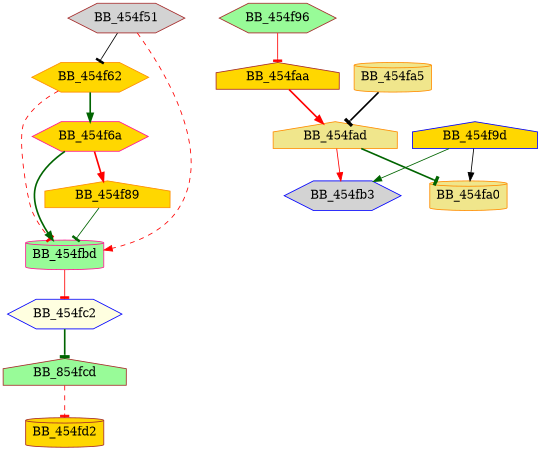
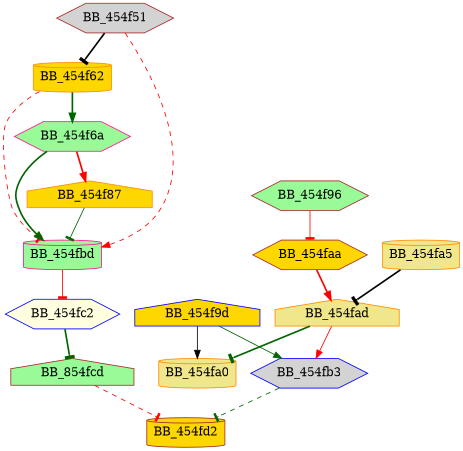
(109, 46) -> (95, 46)
(90, 77) -> (72, 77)
(278, 77) -> (310, 255)
(90, 136) -> (72, 136)
(107, 196) -> (90, 196)
none -> (249, 402)
